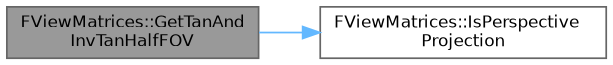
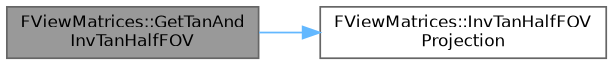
(463, 33) -> (463, 33)
